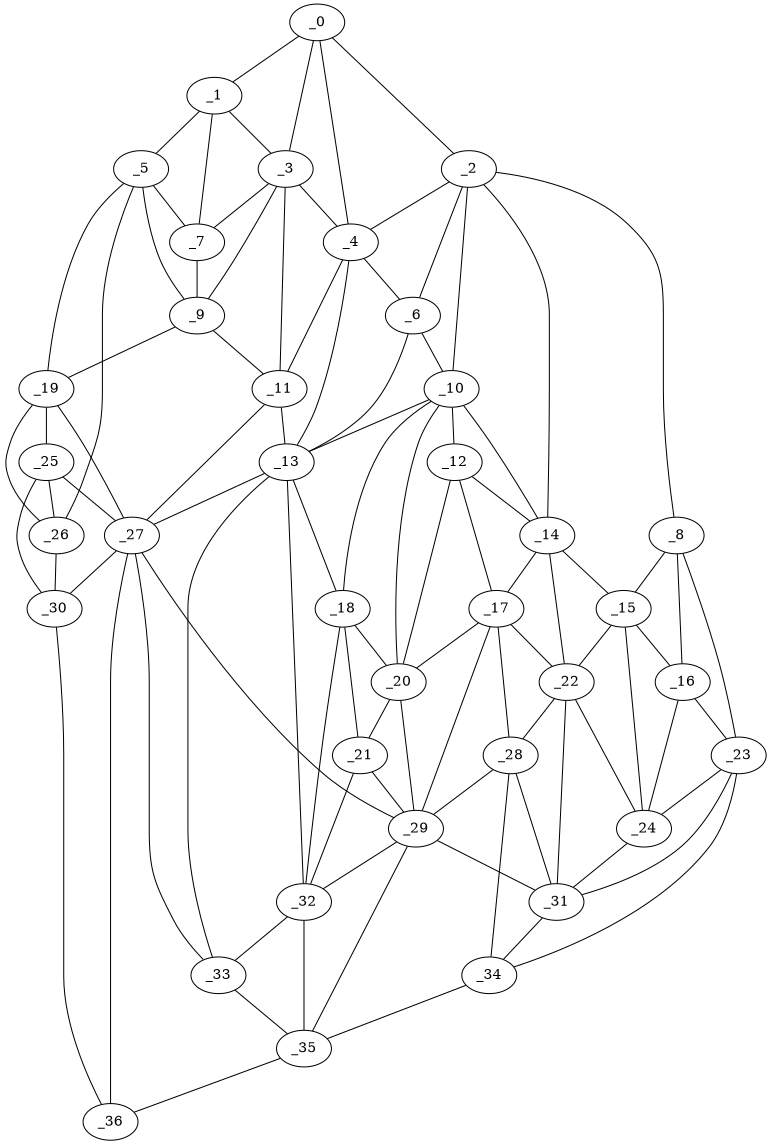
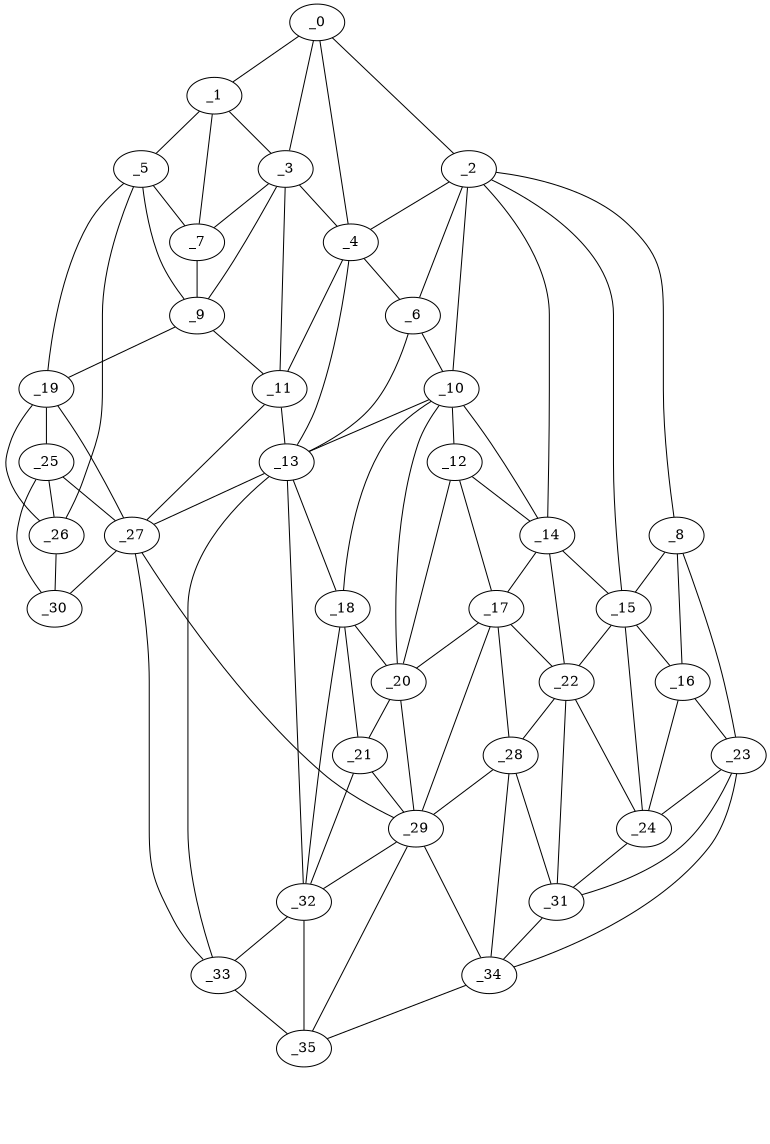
none -> (613, 357)
(486, 865) -> (453, 902)
(111, 1122) -> none
